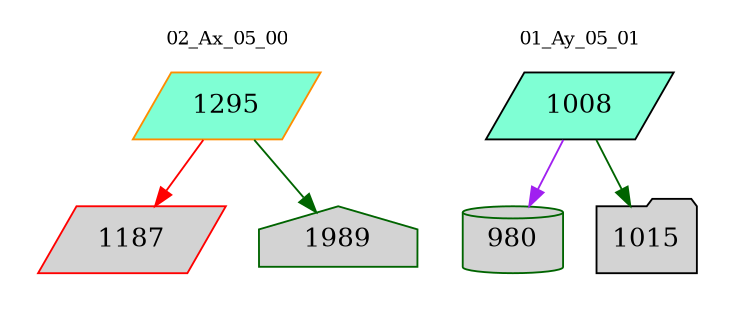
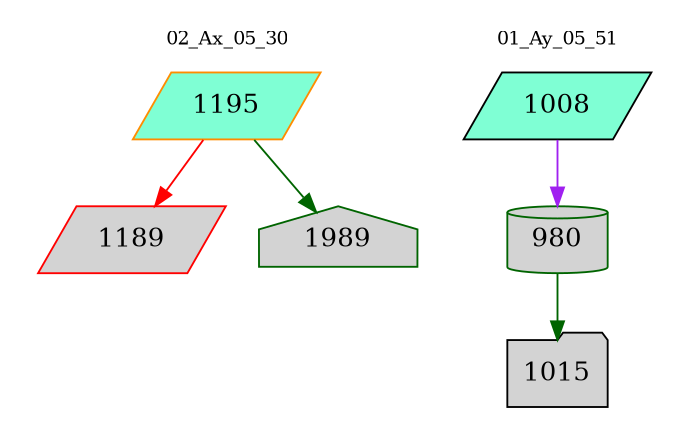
(228, 40) -> (228, 40)
(580, 40) -> (558, 40)
(227, 106) -> (227, 106)
(609, 164) -> (558, 298)
(132, 240) -> (132, 240)
